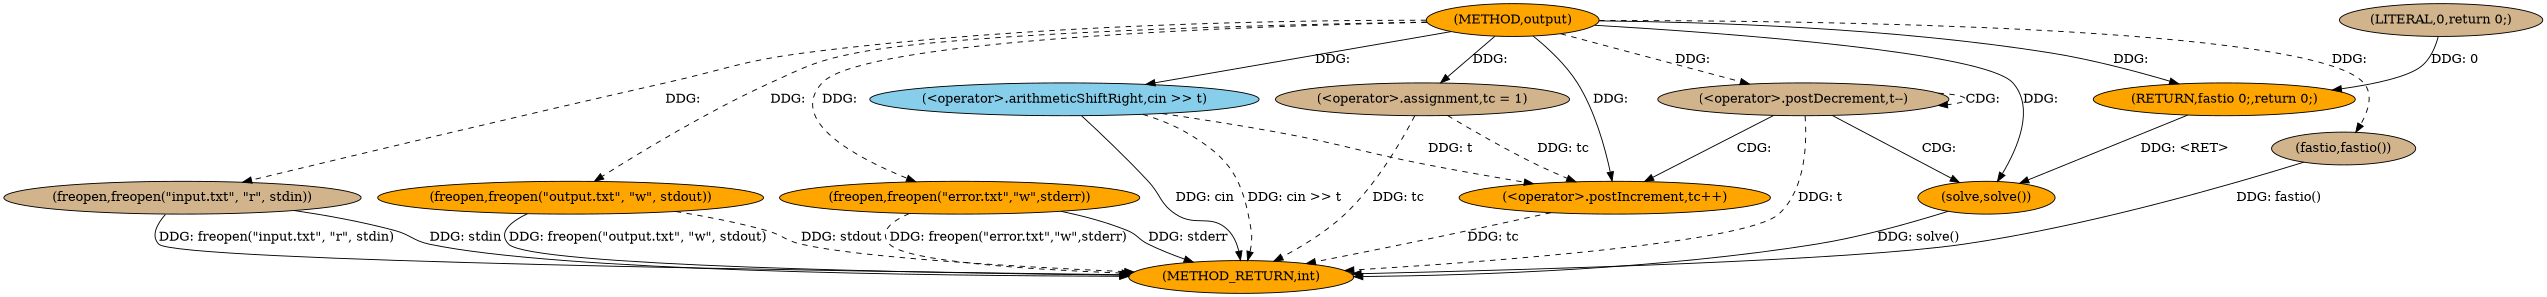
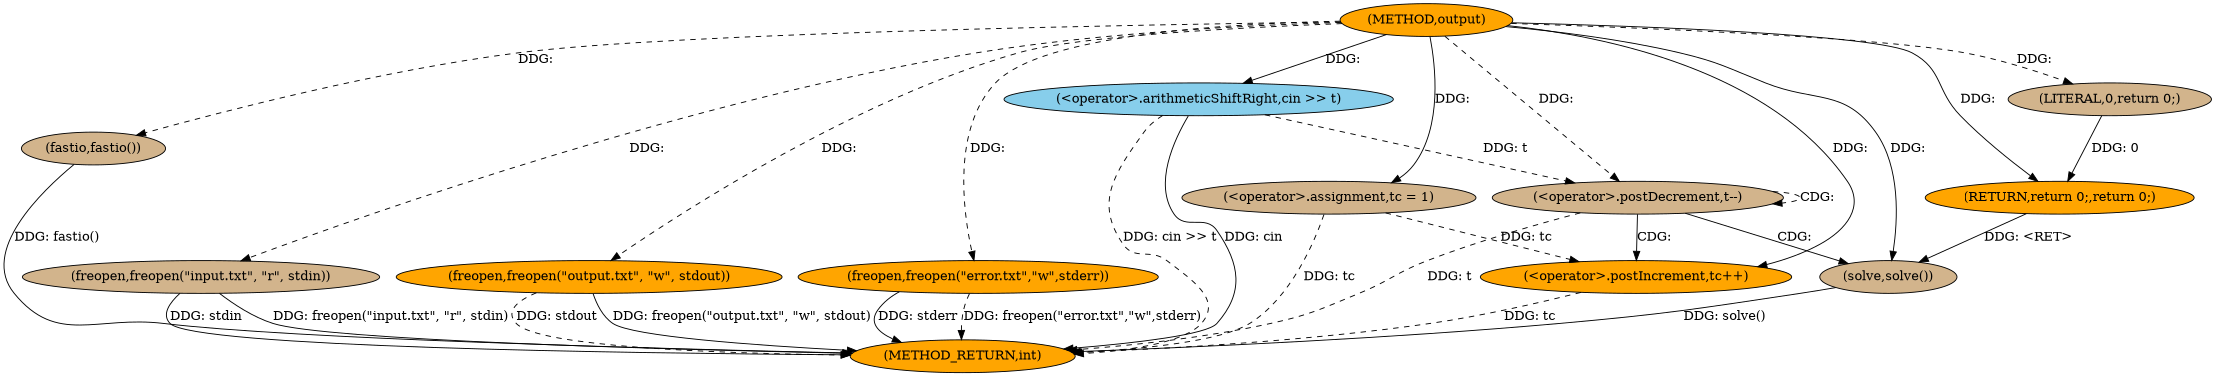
none -> (1915, 46)
(2224, 99) -> (2060, 198)
(1343, 146) -> (1415, 148)
(1986, 198) -> (1888, 277)
